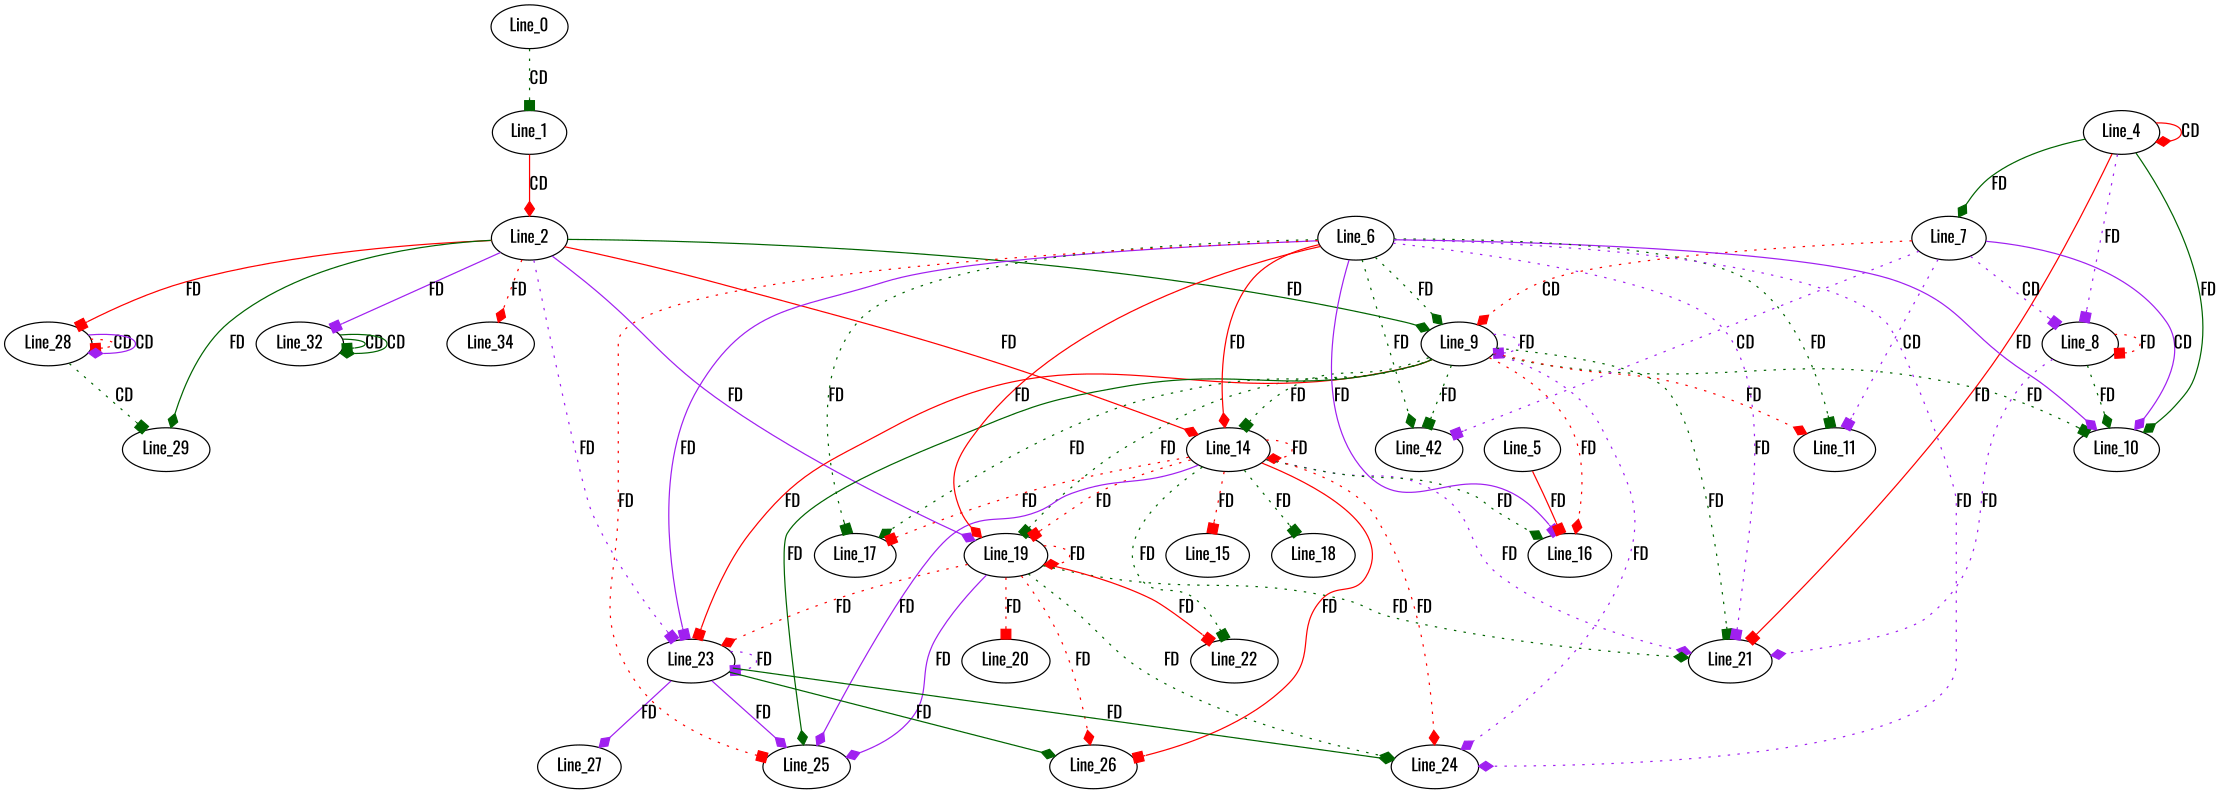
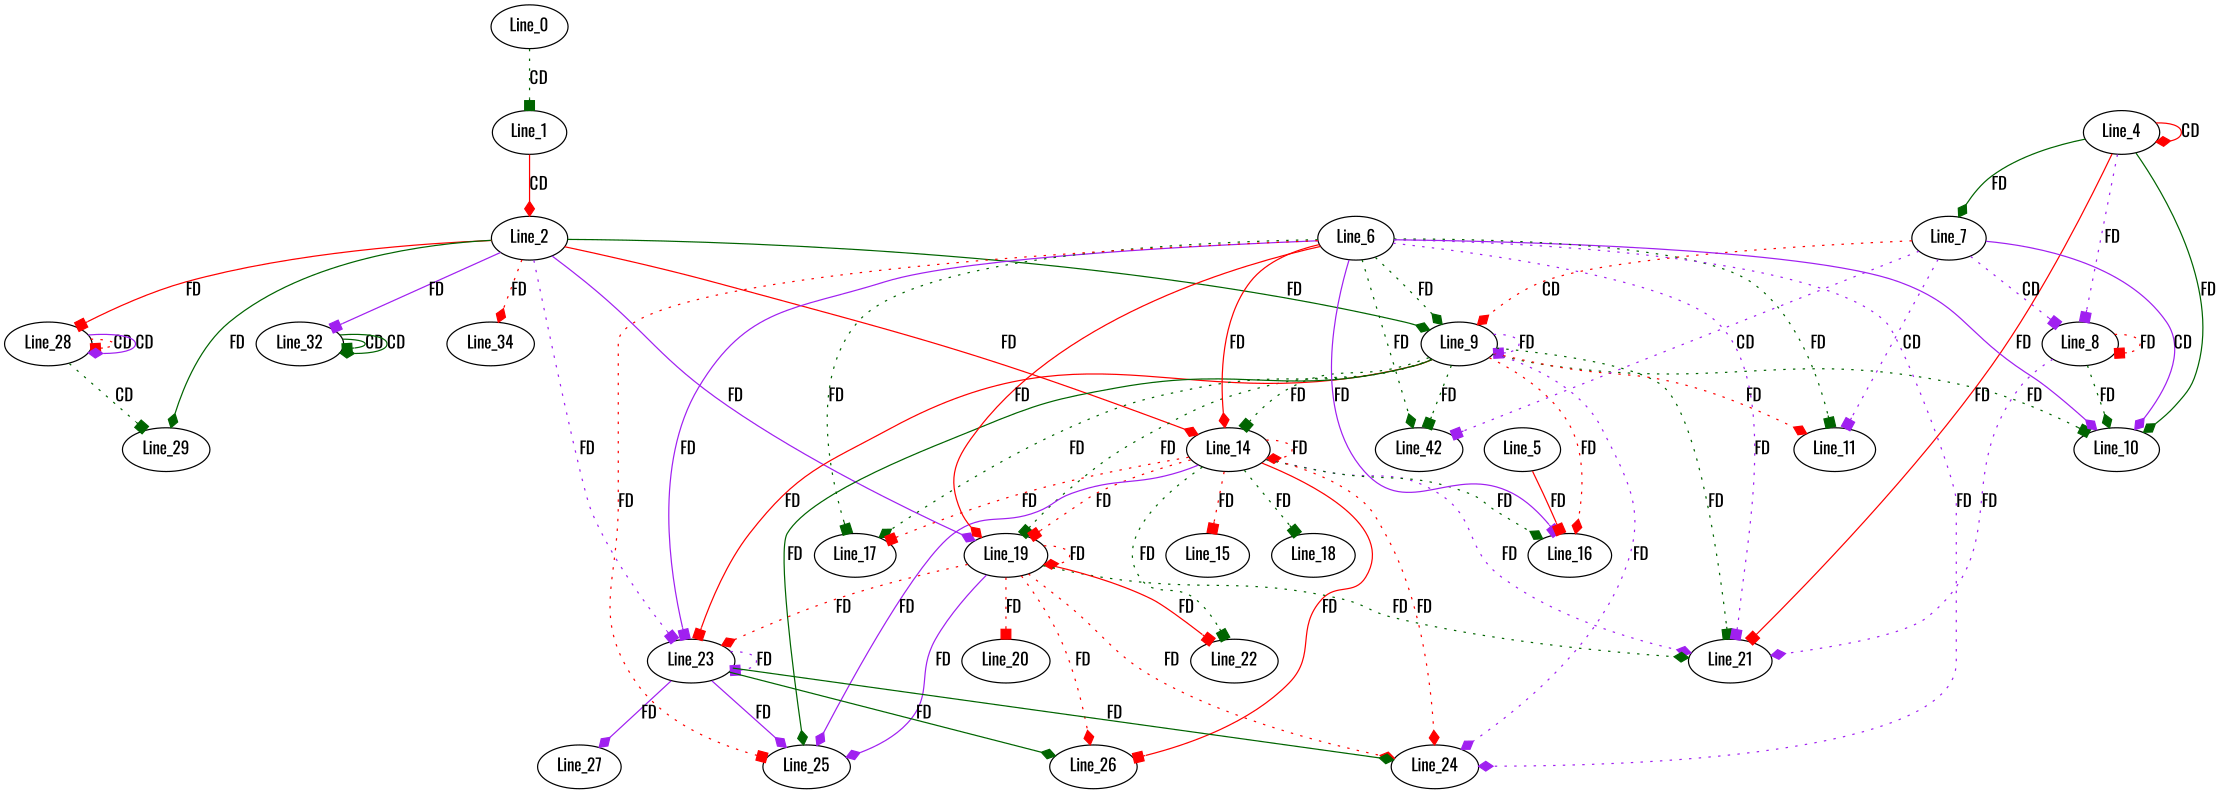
(1188, 695) -> (1188, 695)
